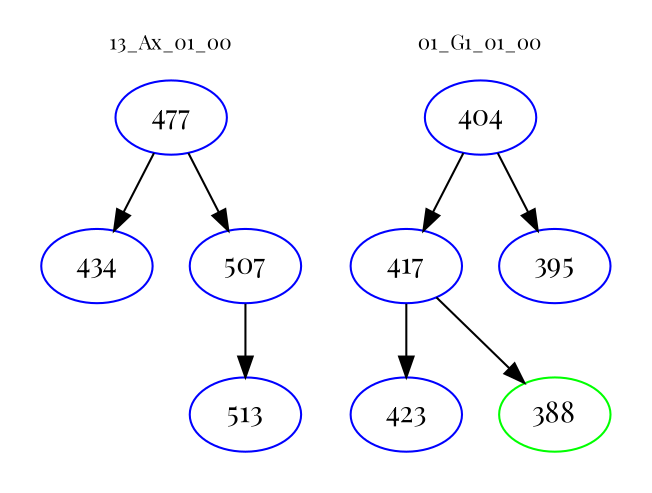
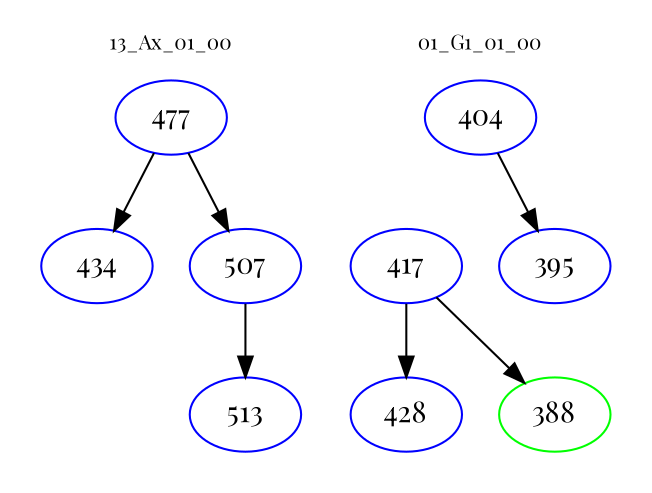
(448, 183) -> none
(406, 415) -> (406, 415)
